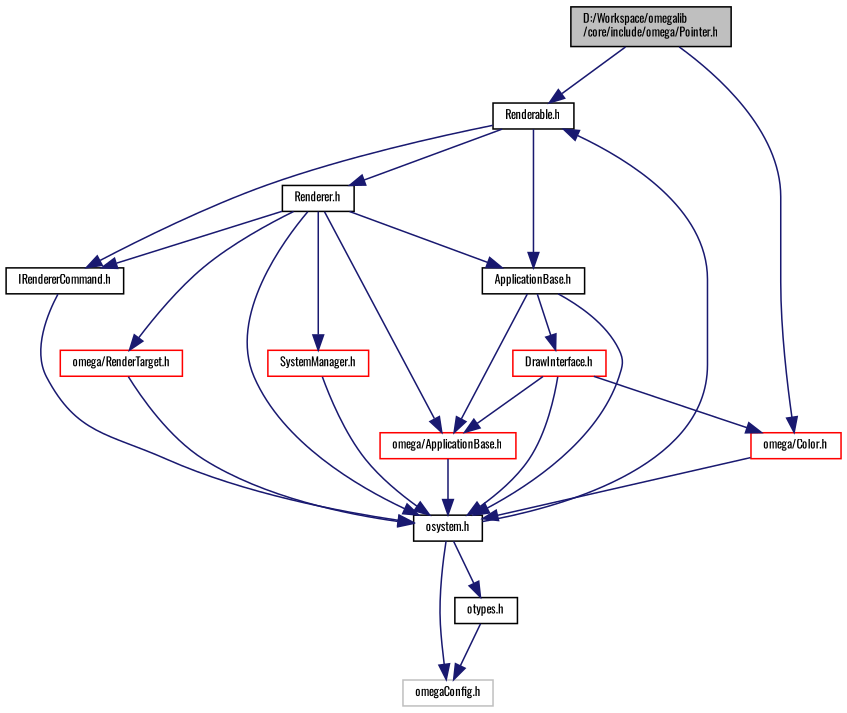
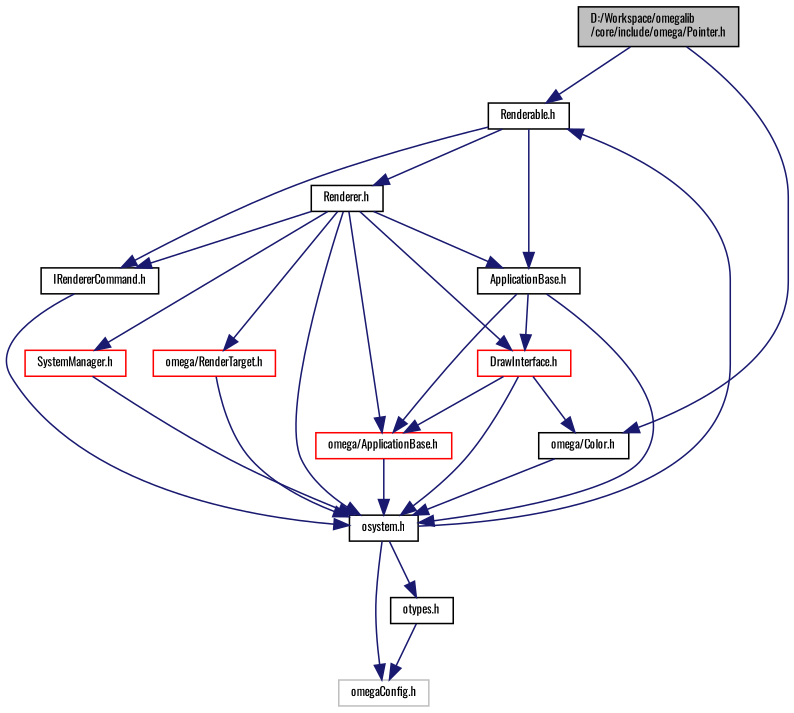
none -> (430, 276)
(796, 446) -> (584, 446)
